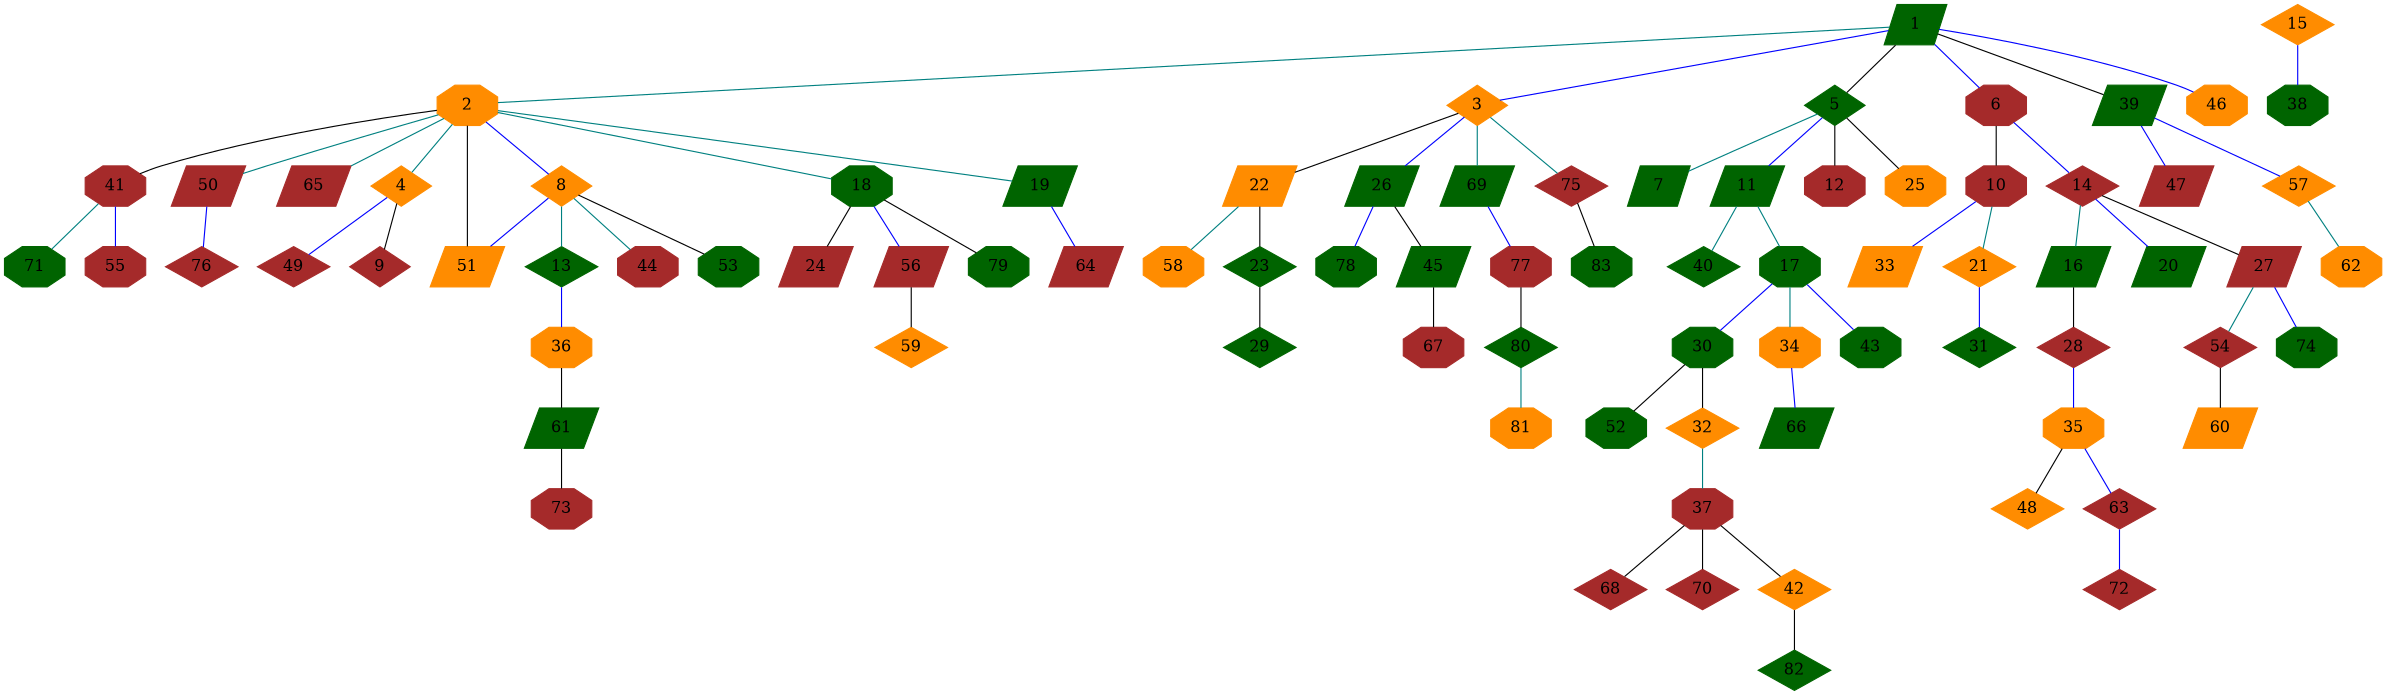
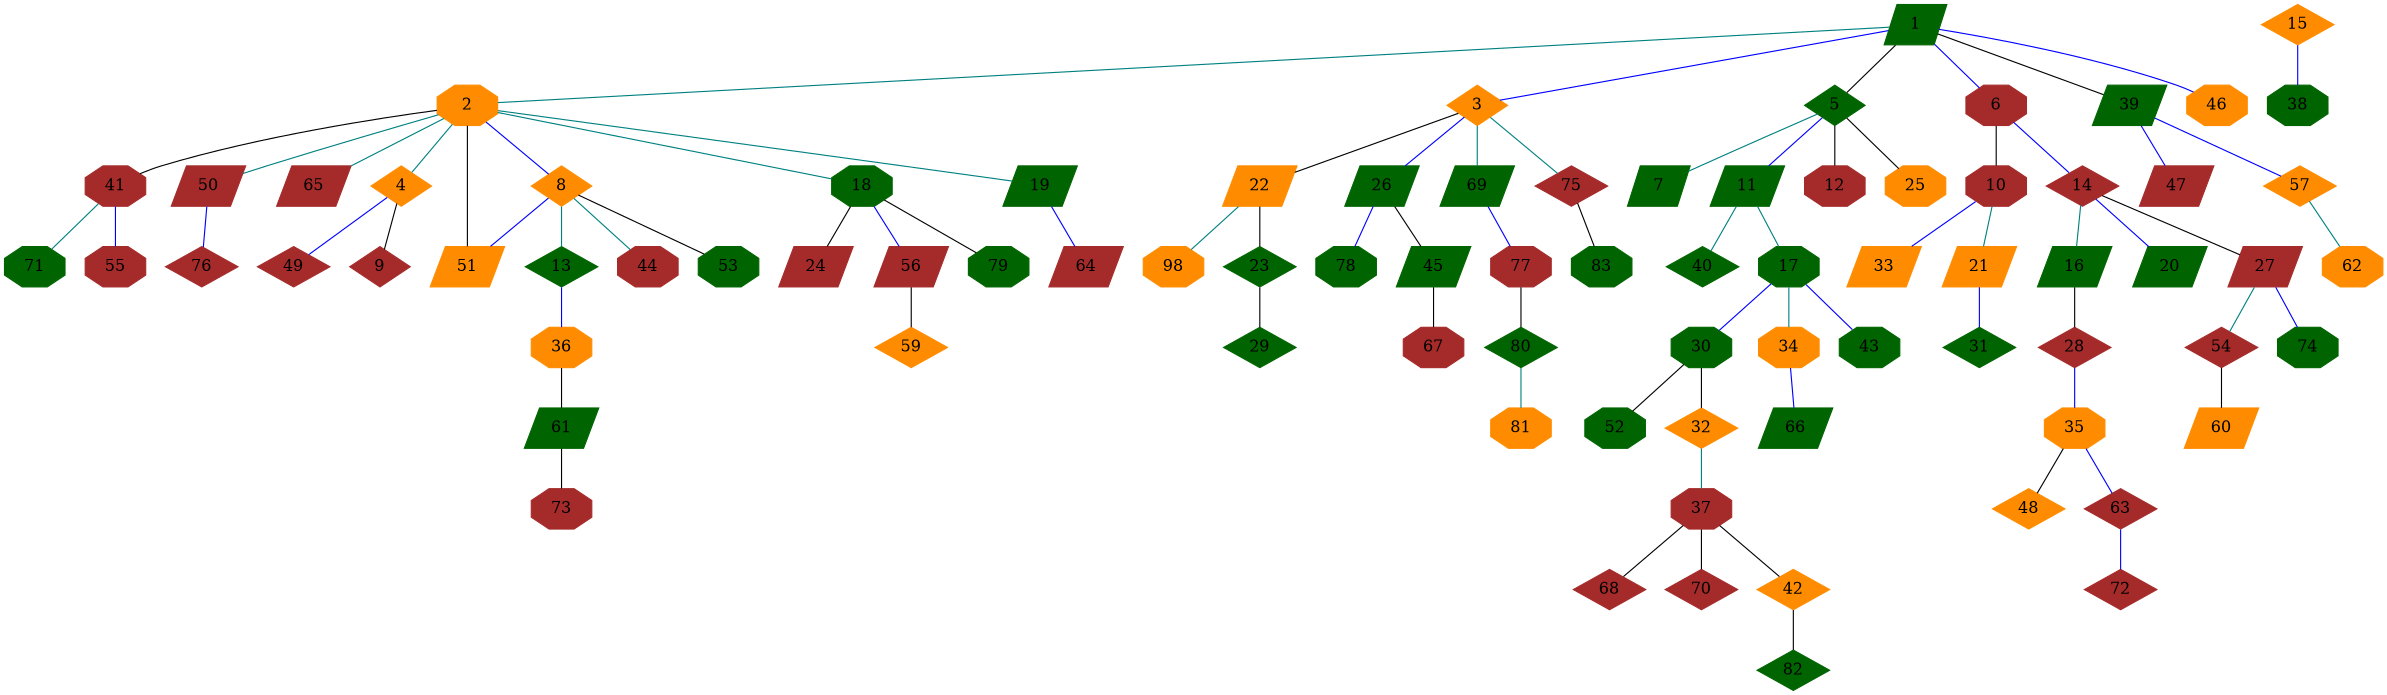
(1174, 267) -> (1174, 267)
(1979, 267) -> (1979, 267)
